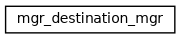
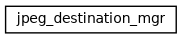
(90, 20) -> (91, 20)
